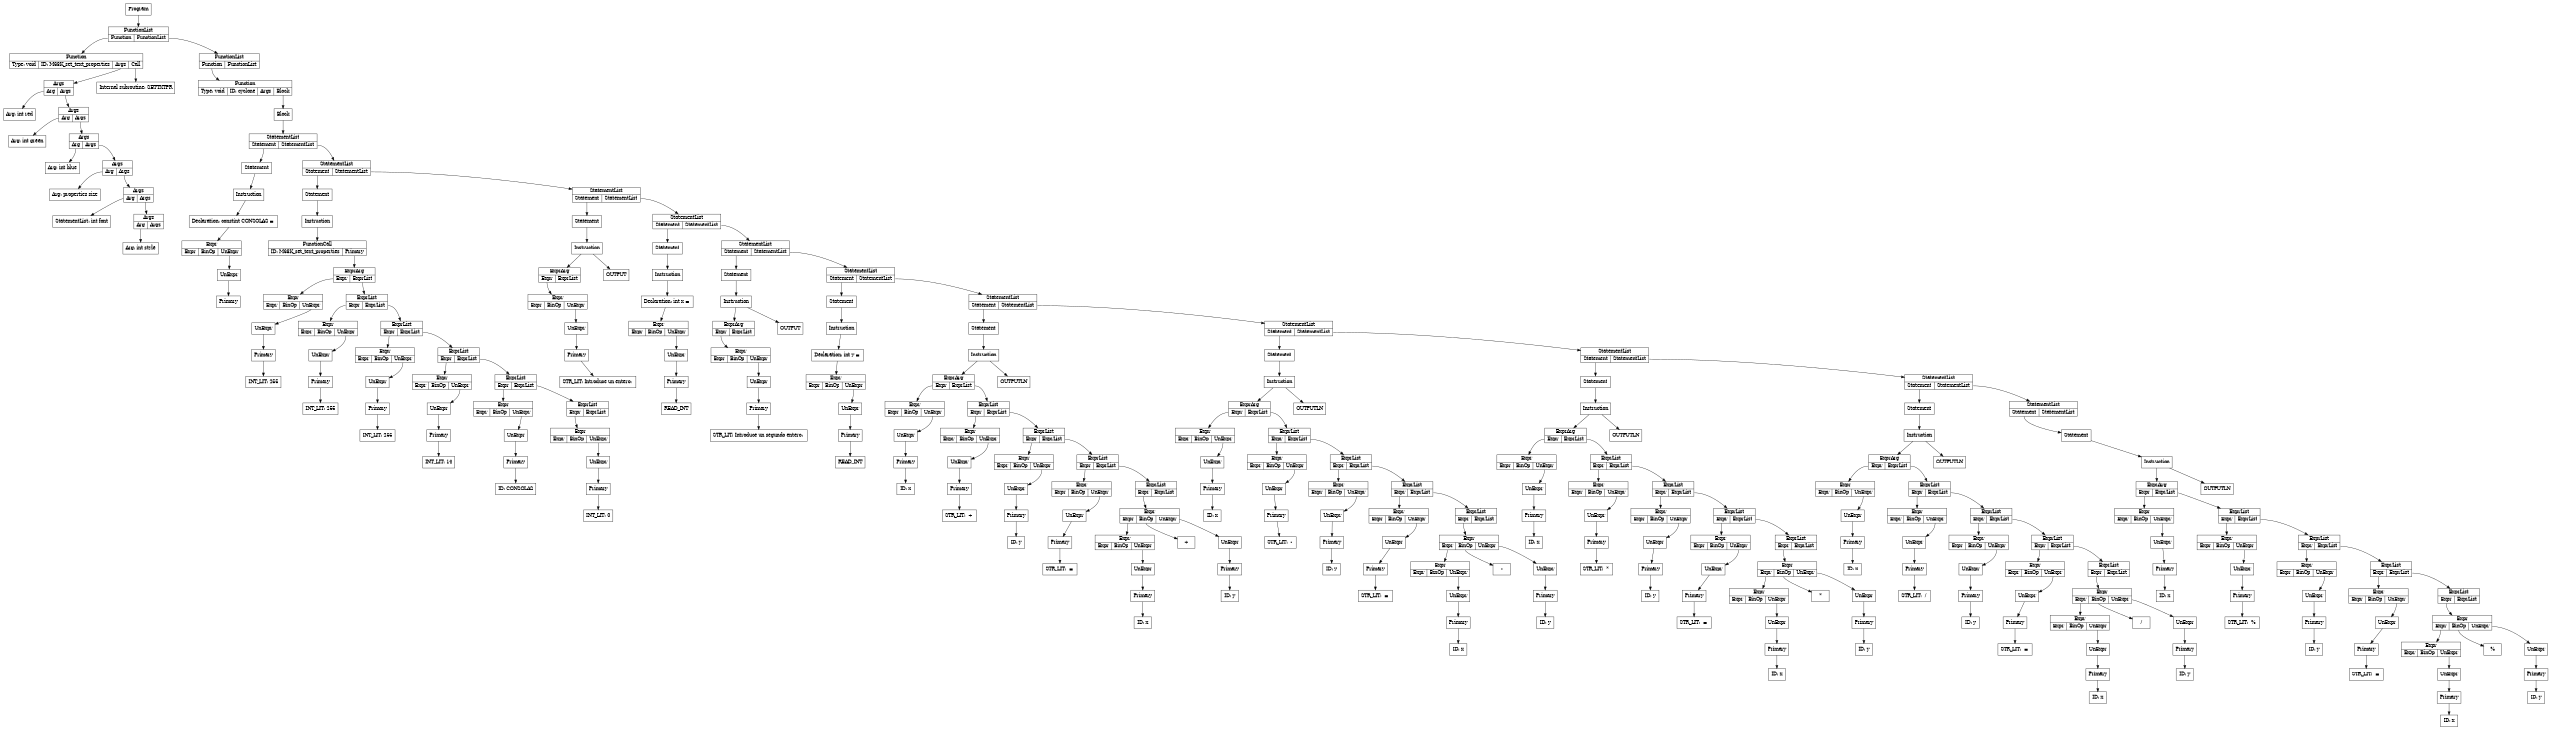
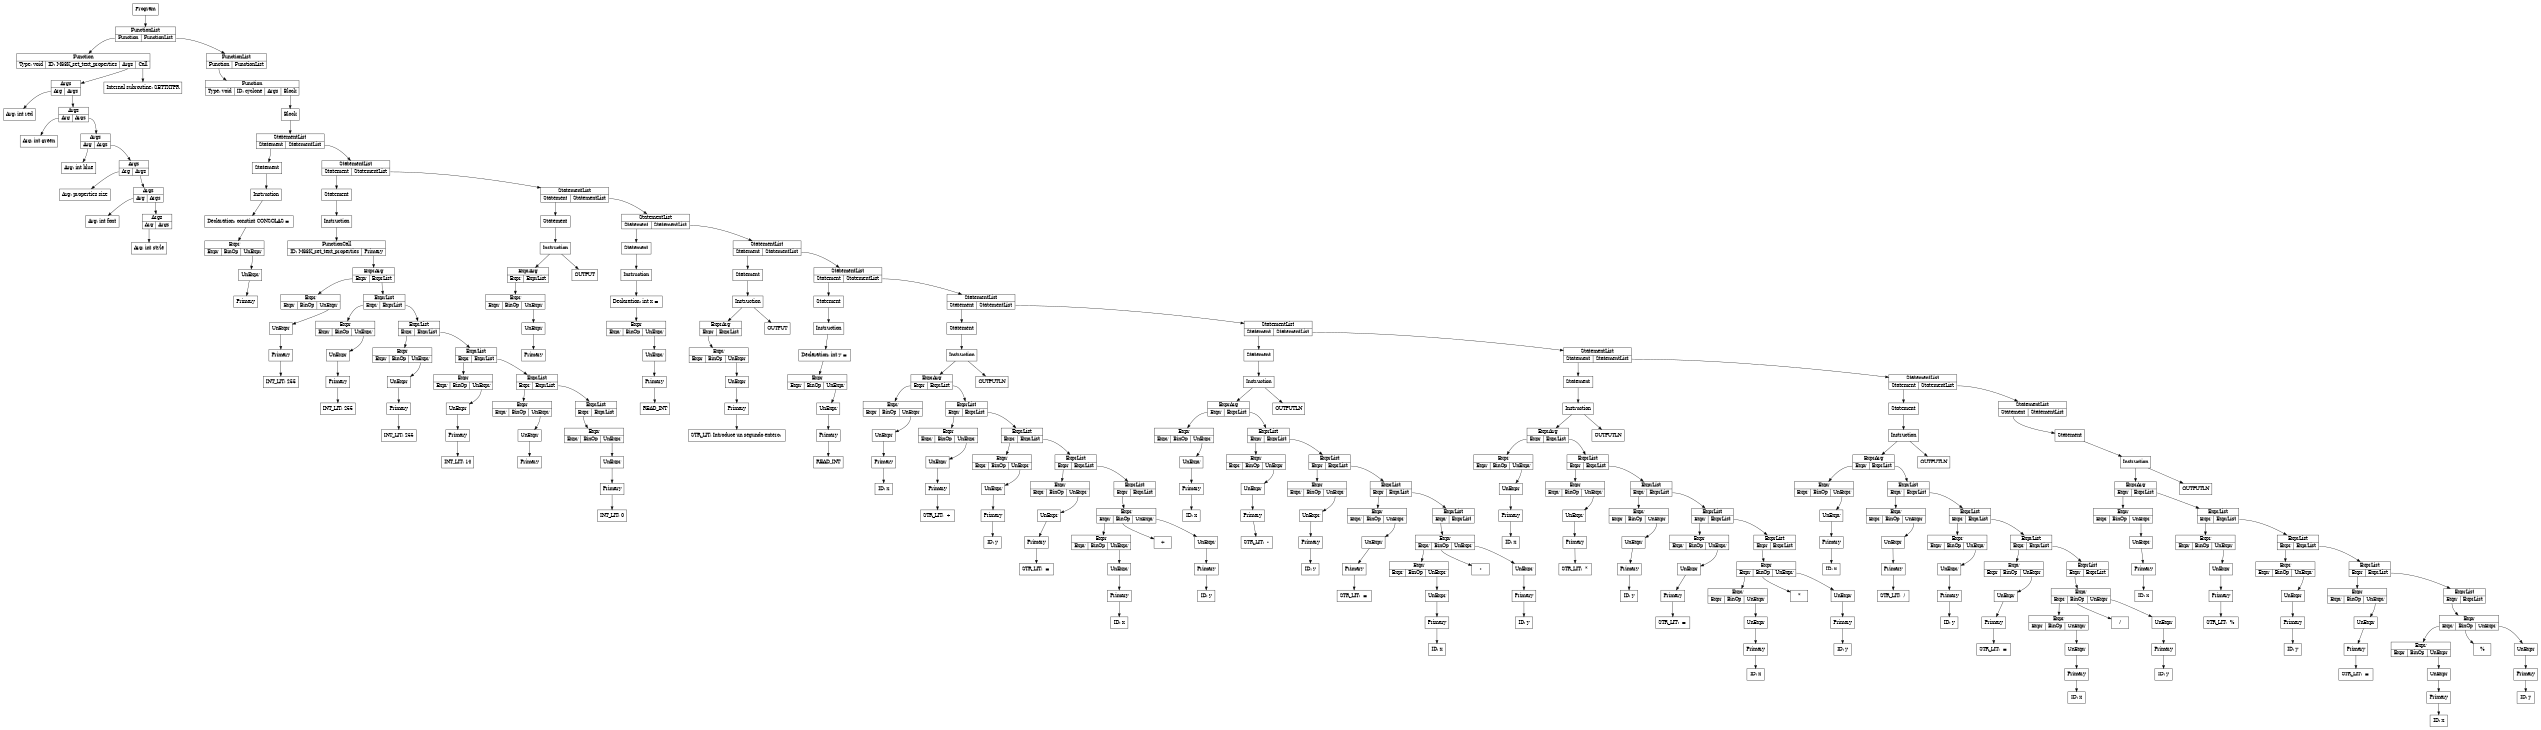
(82, 222) -> (102, 222)
(598, 382) -> none
(516, 489) -> none
